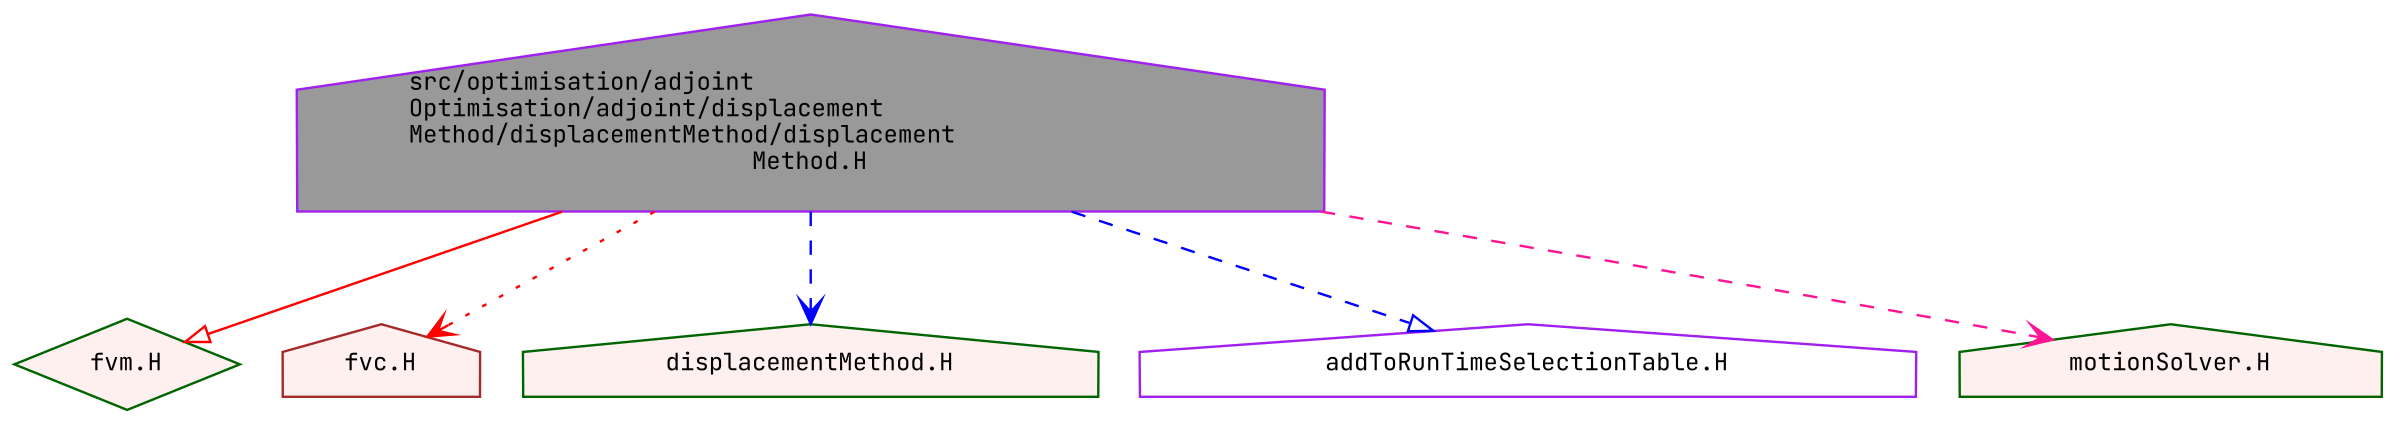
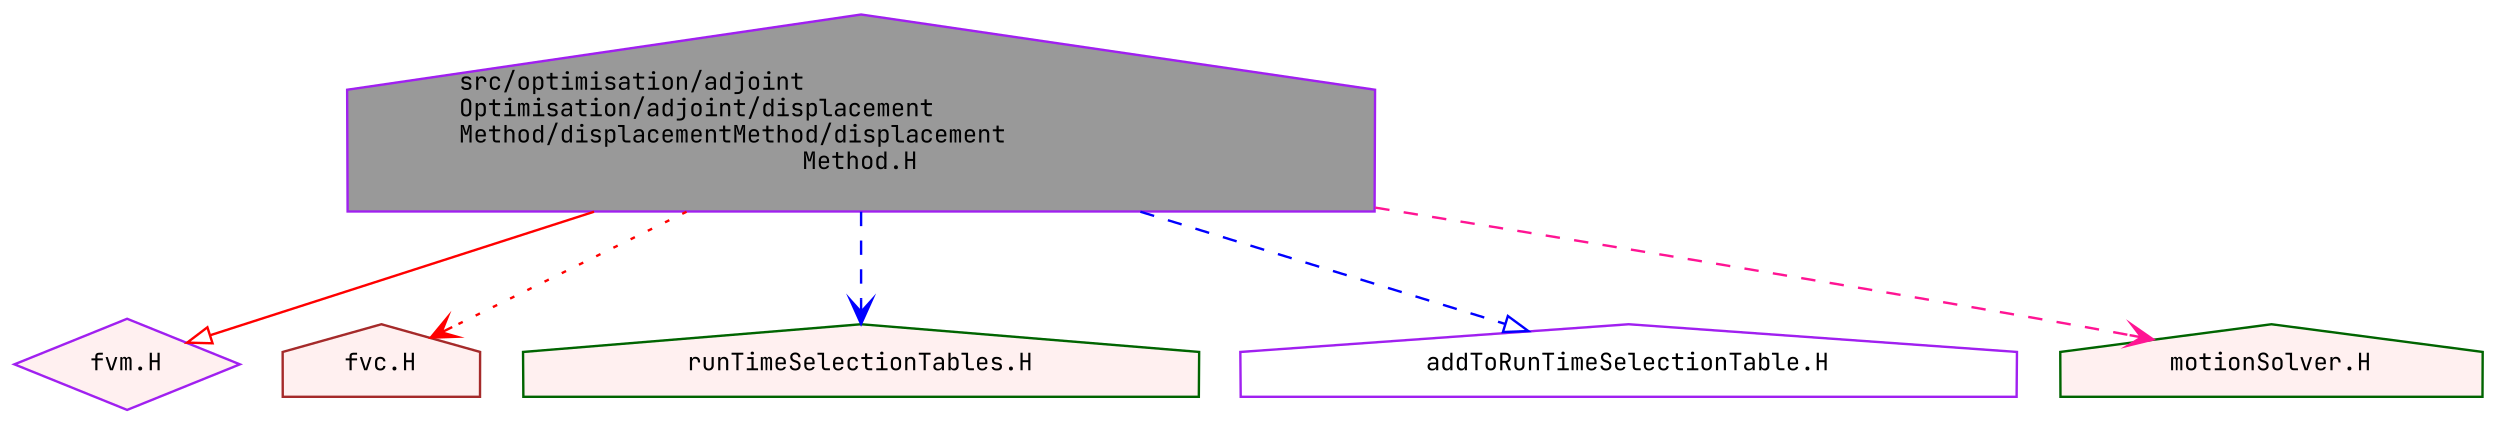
(127, 364) -> (127, 364)
(811, 364) -> (861, 364)
